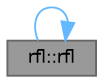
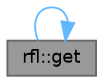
(52, 58) -> (52, 58)
